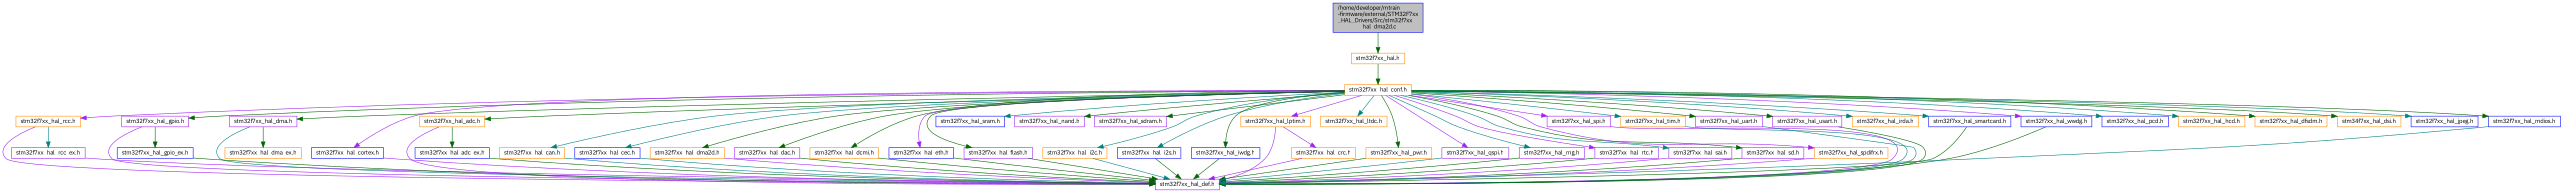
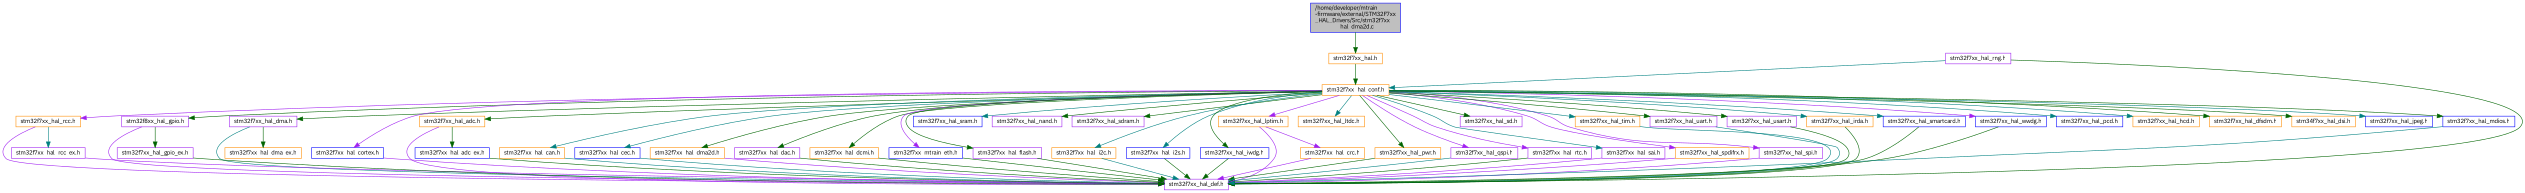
(155, 122) -> (155, 122)
(1455, 126) -> (1670, 74)
(155, 153) -> (155, 153)
(921, 153) -> (926, 153)
(1484, 175) -> (1564, 180)
